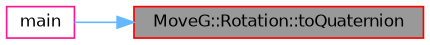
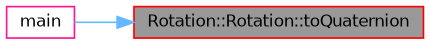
(279, 22) -> (279, 22)
